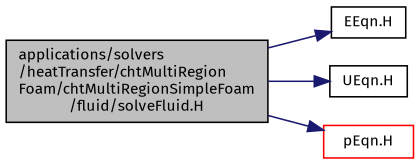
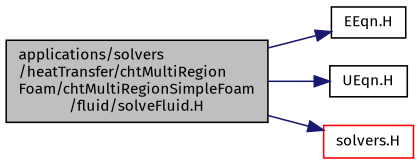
(369, 142) -> (369, 142)
